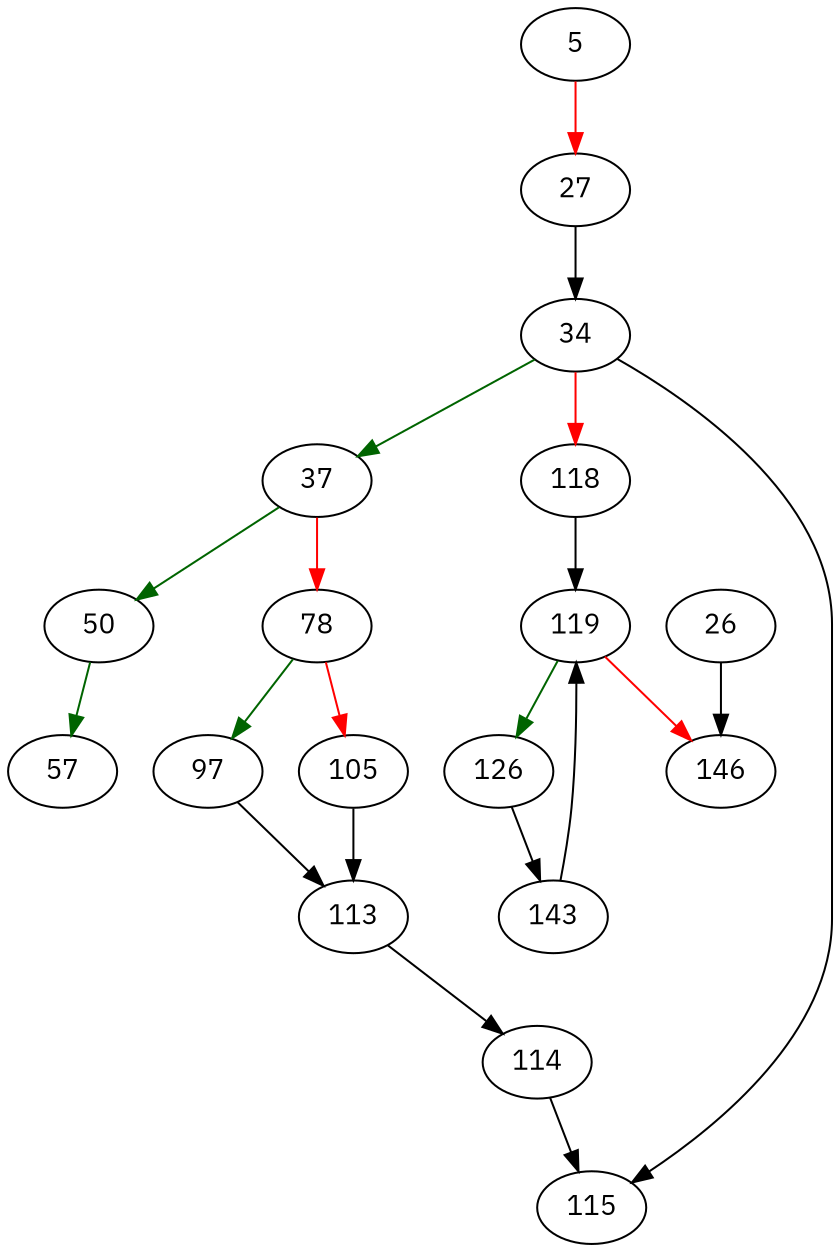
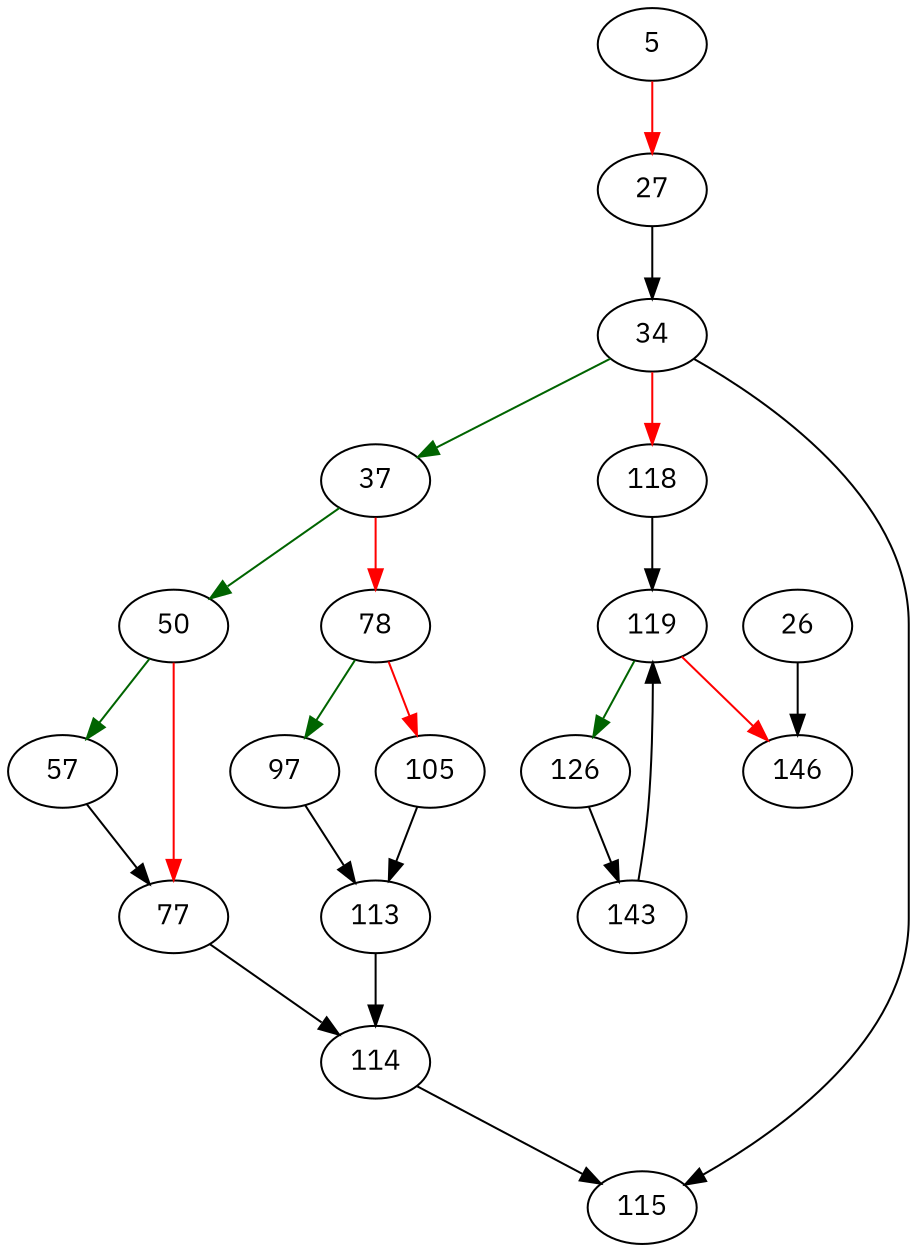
none -> (174, 917)
